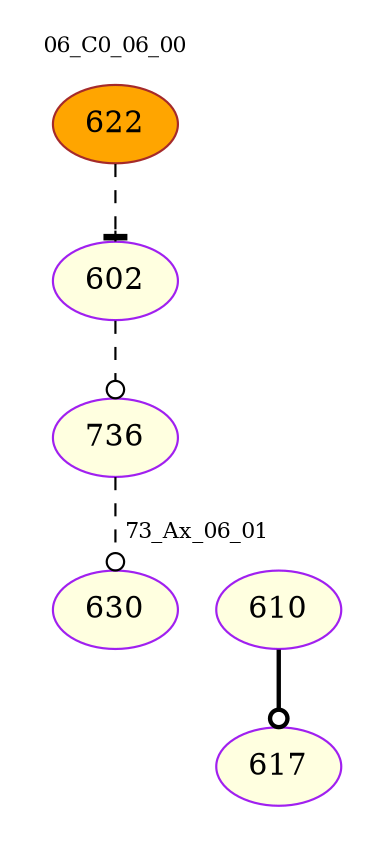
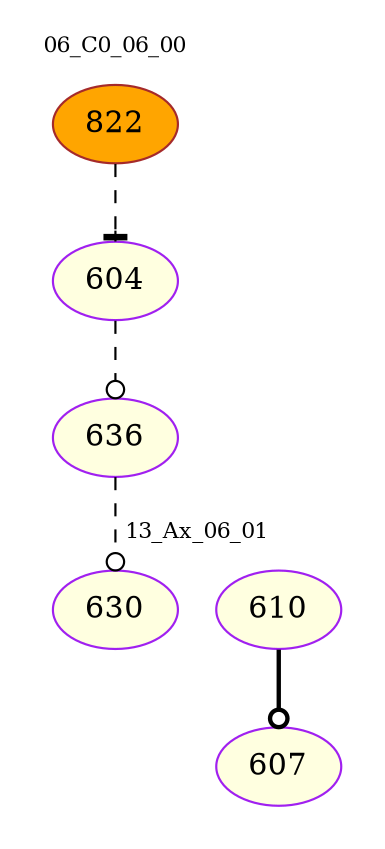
(115, 124) -> (115, 124)
(115, 281) -> (115, 281)
(115, 438) -> (115, 438)
(197, 532) -> (197, 532)
(279, 767) -> (279, 767)
